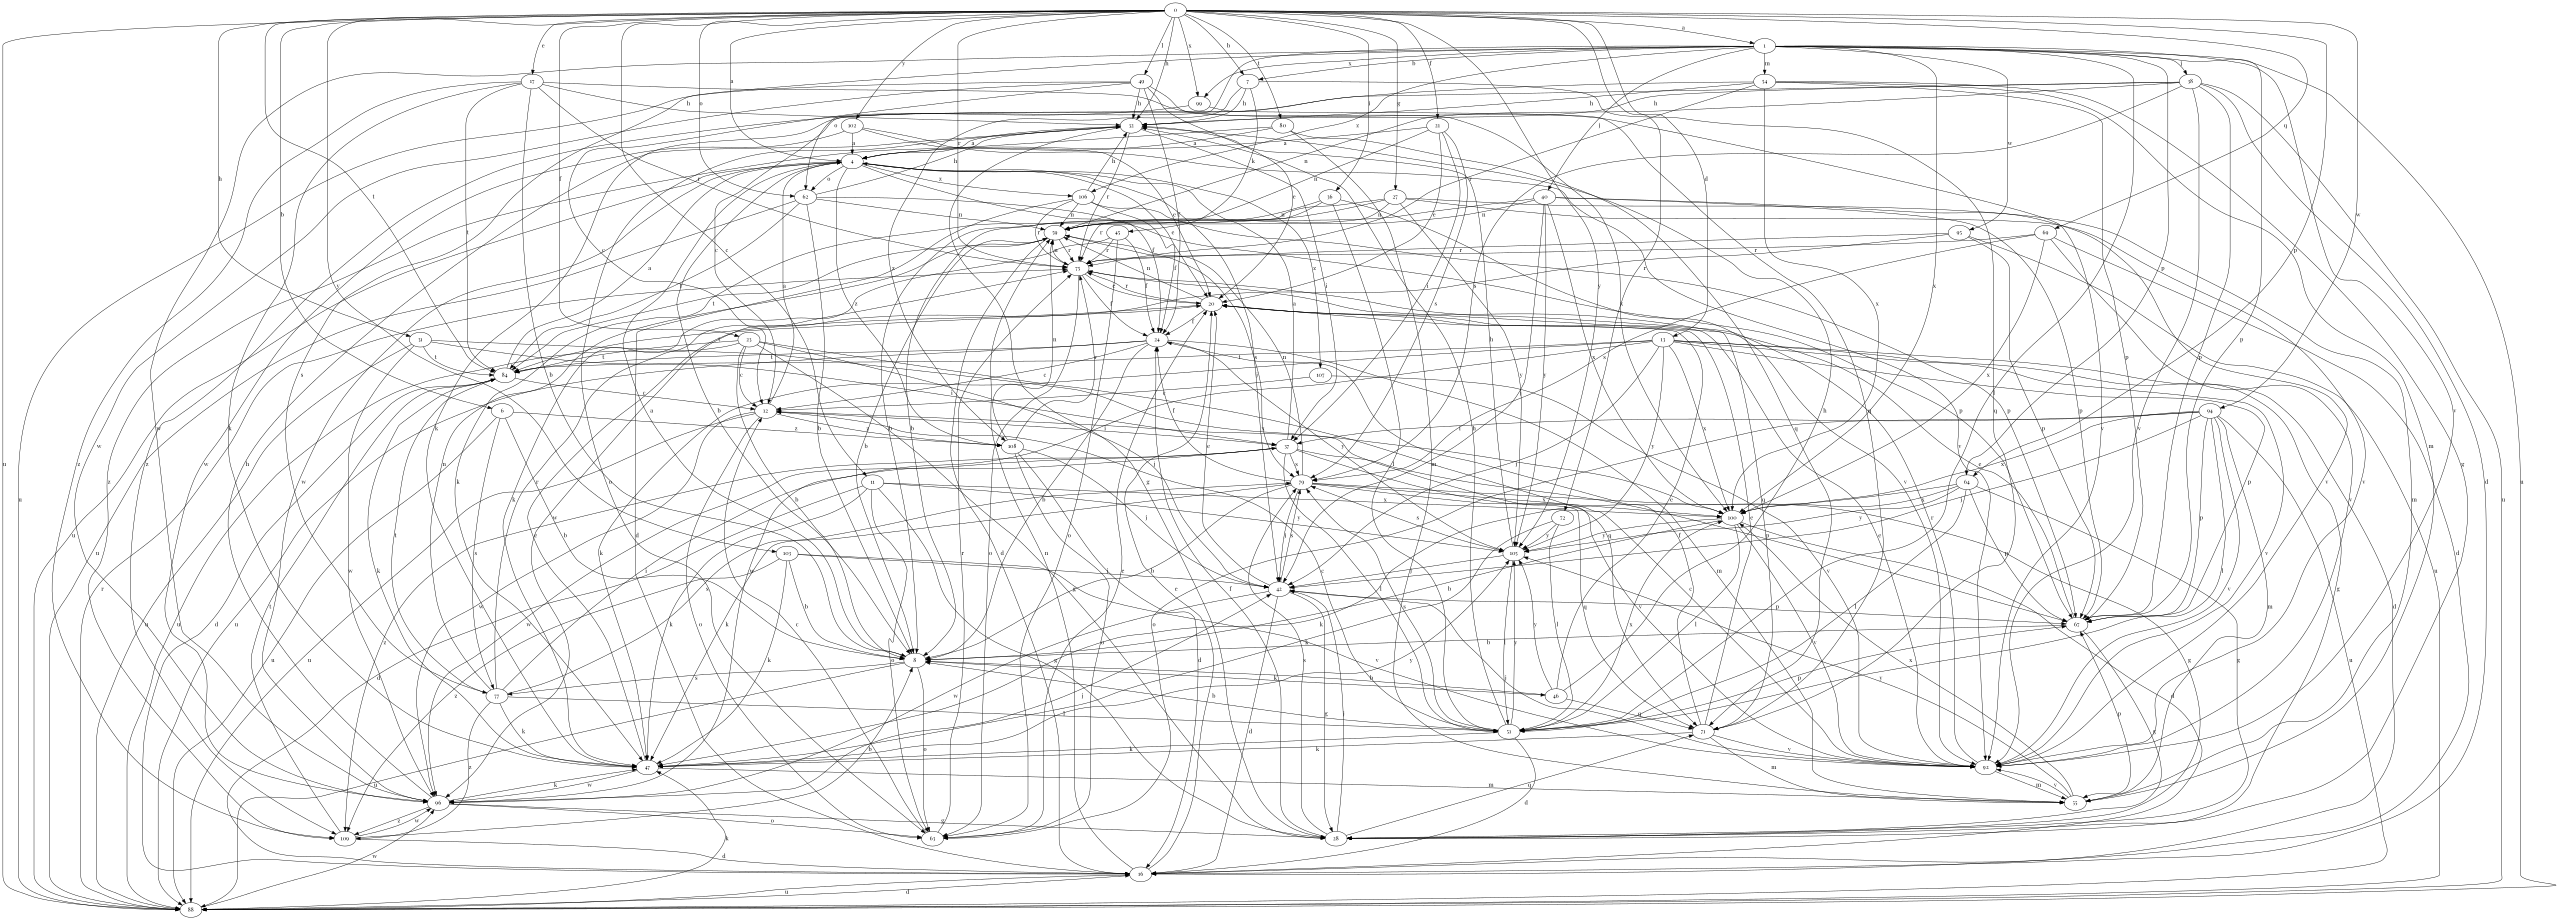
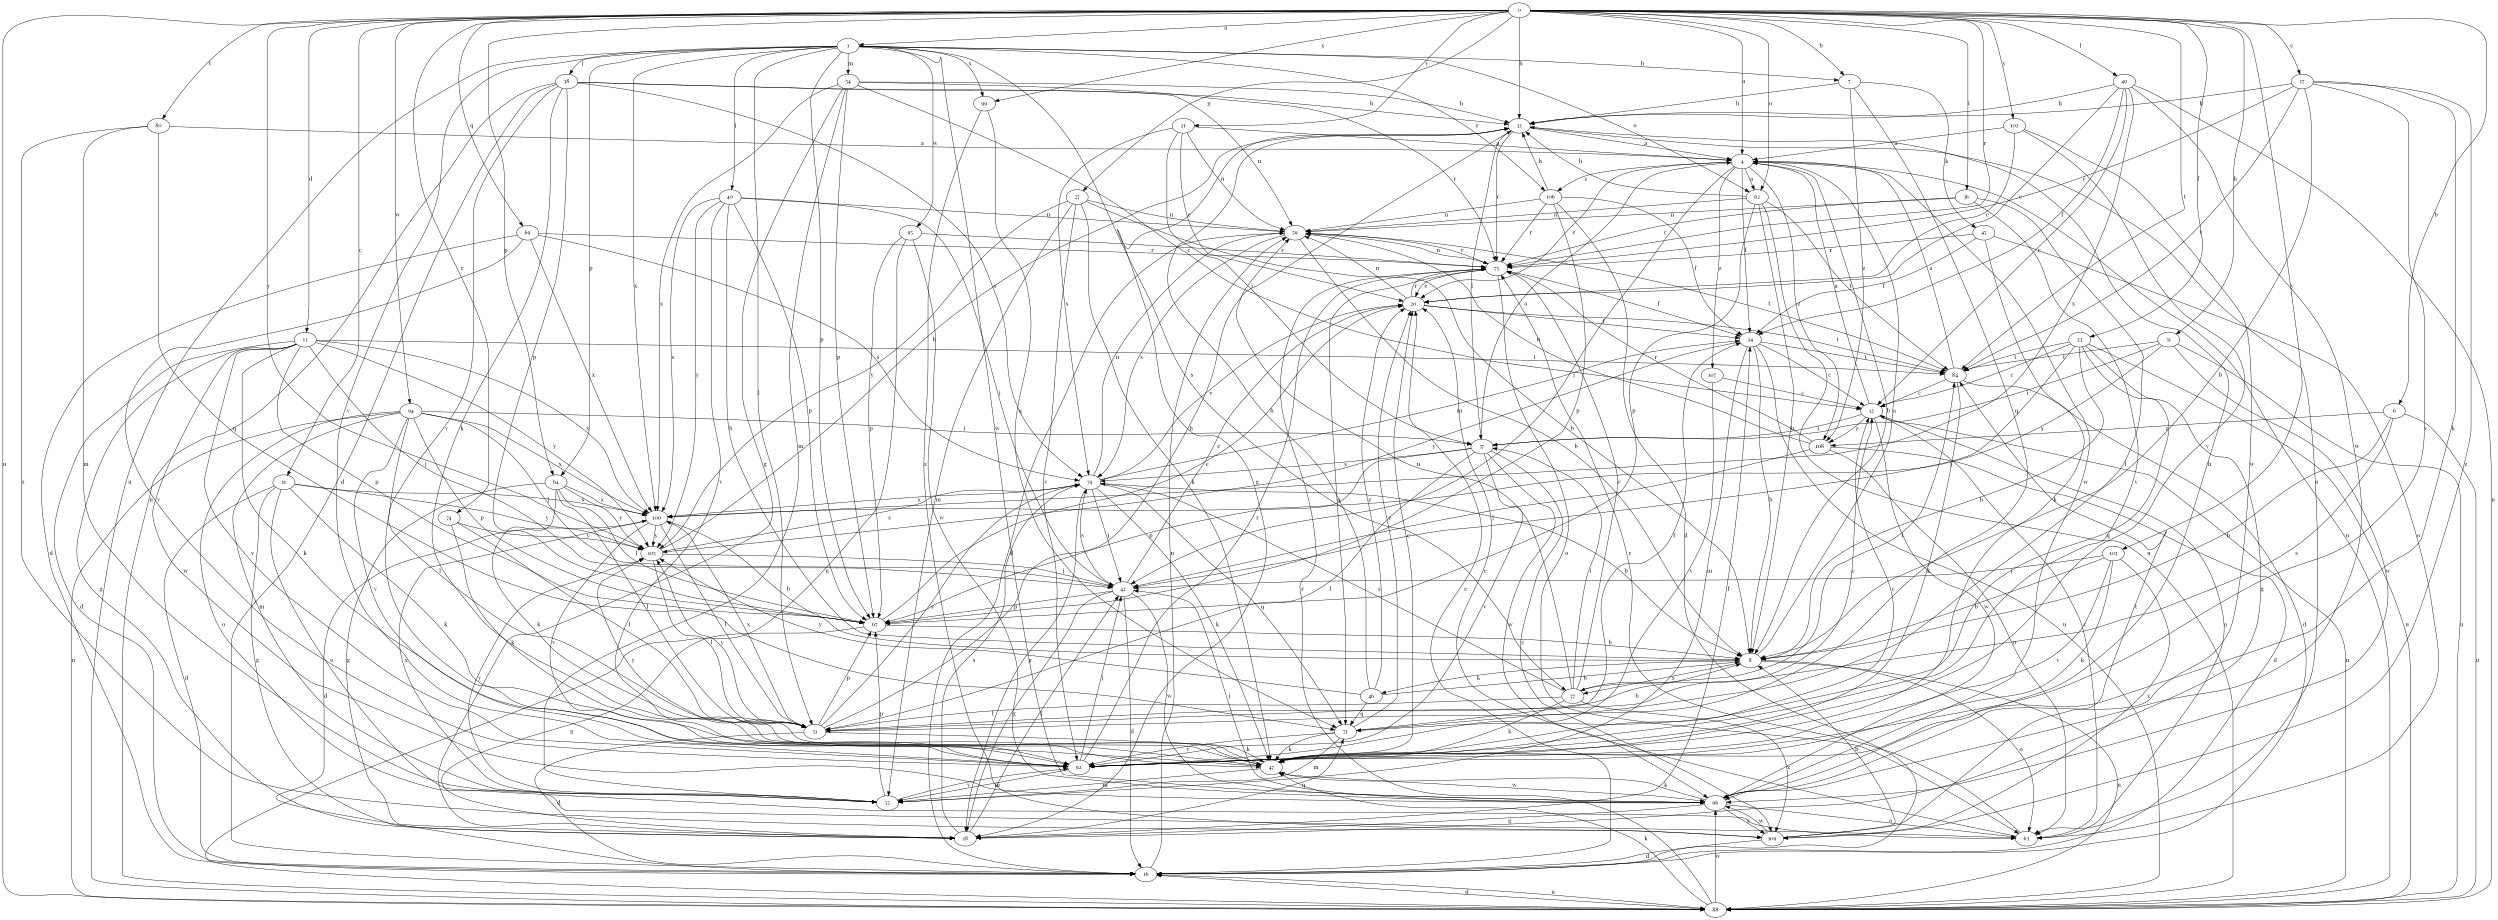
(1431, 64) -> (1427, 64)
(1727, 355) -> (1235, 369)
(1174, 411) -> (1460, 411)
(1563, 518) -> (449, 518)
(2007, 554) -> (636, 554)
